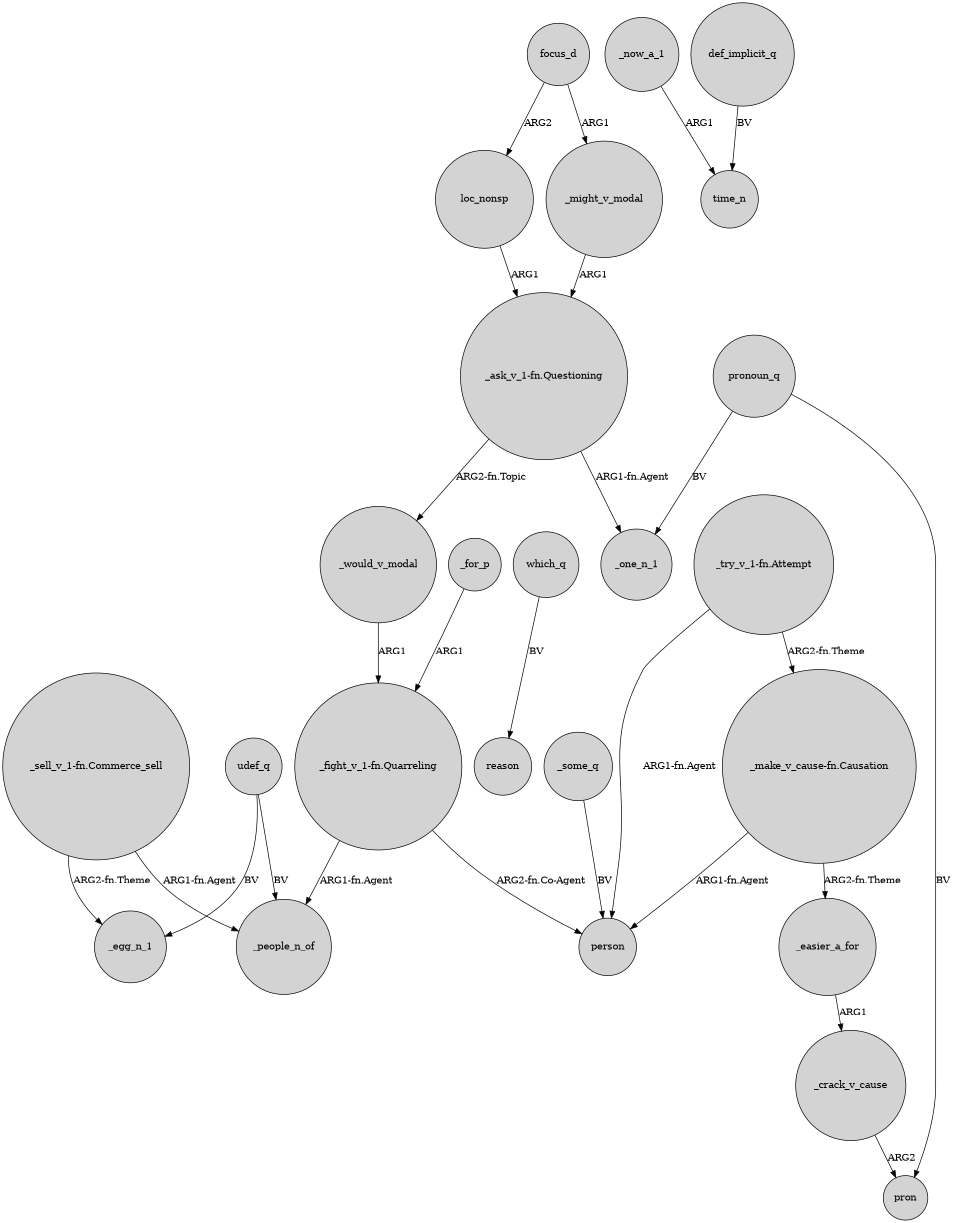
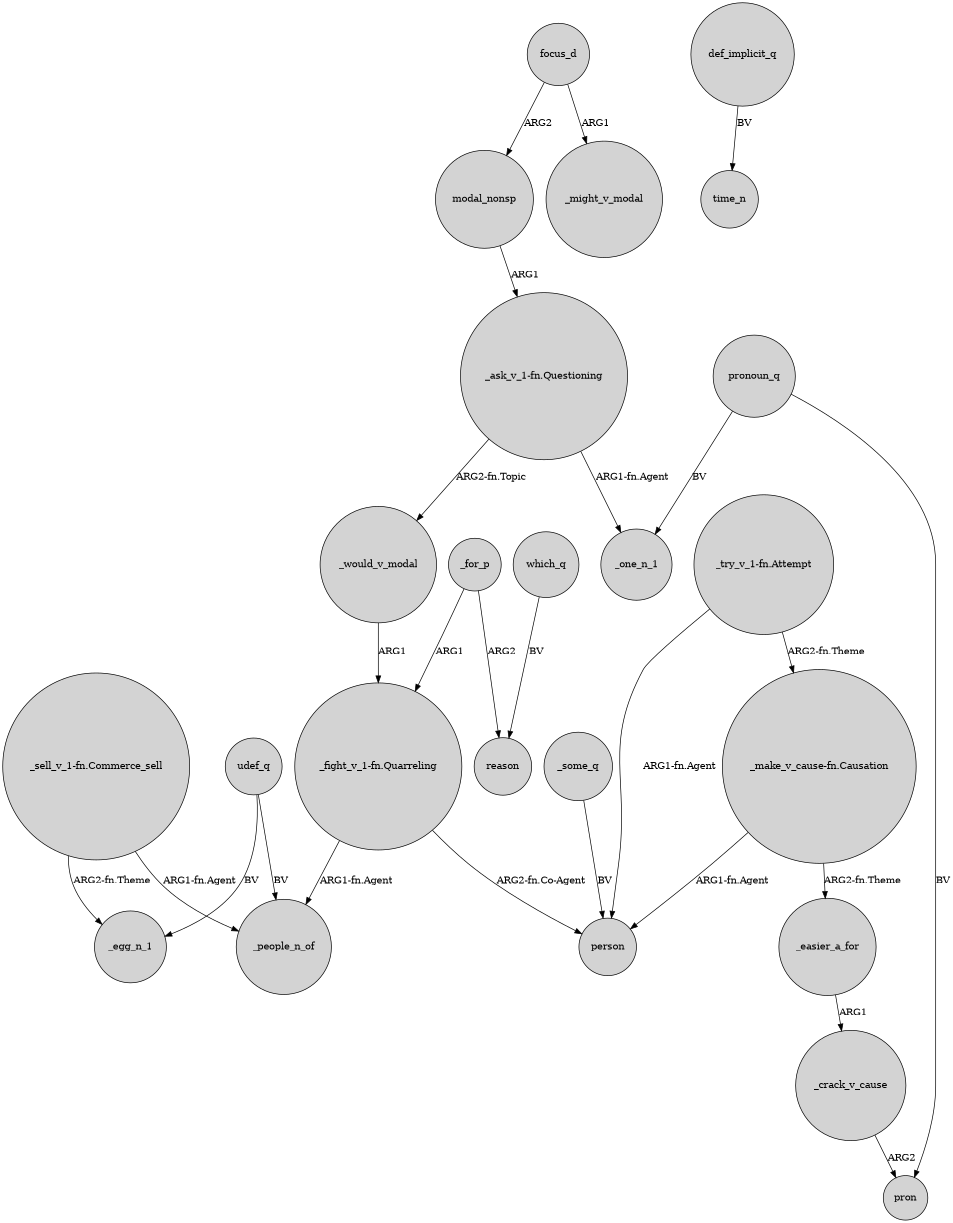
(642, 54) -> none
(484, 199) -> (484, 199)
(579, 272) -> none
none -> (488, 661)
